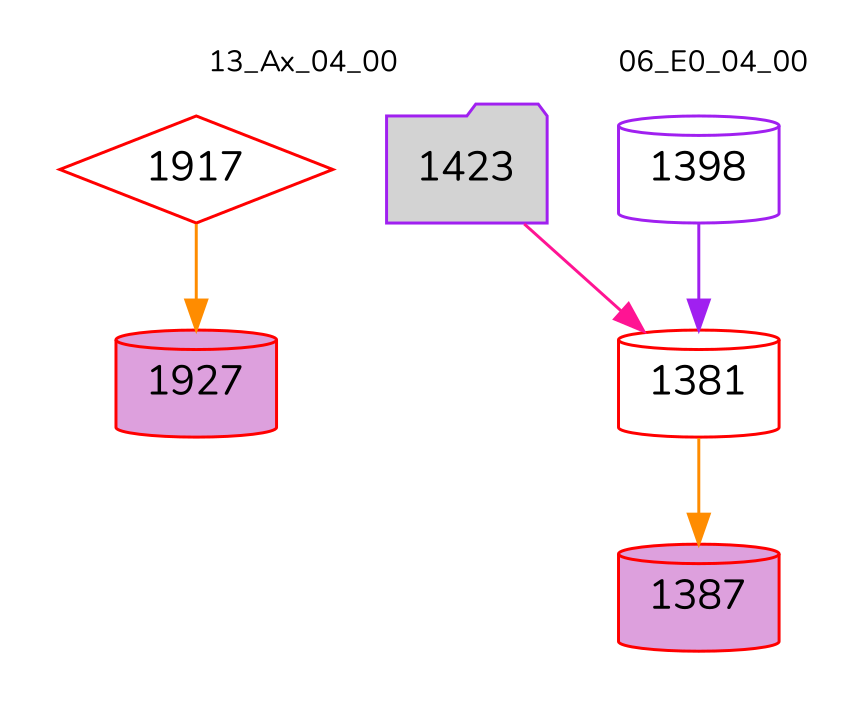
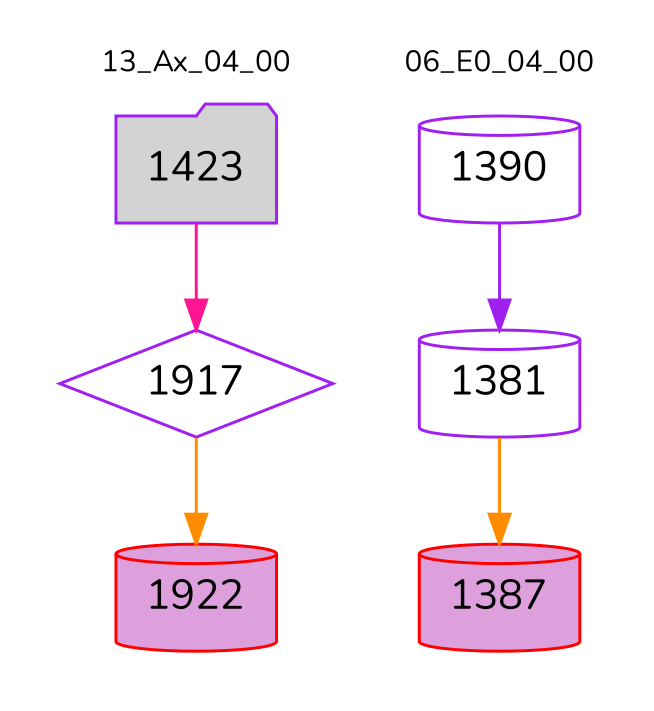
(196, 169) -> (196, 384)
(699, 169) -> (500, 169)
(551, 248) -> (196, 262)
(196, 384) -> (196, 598)
(699, 384) -> (500, 384)
